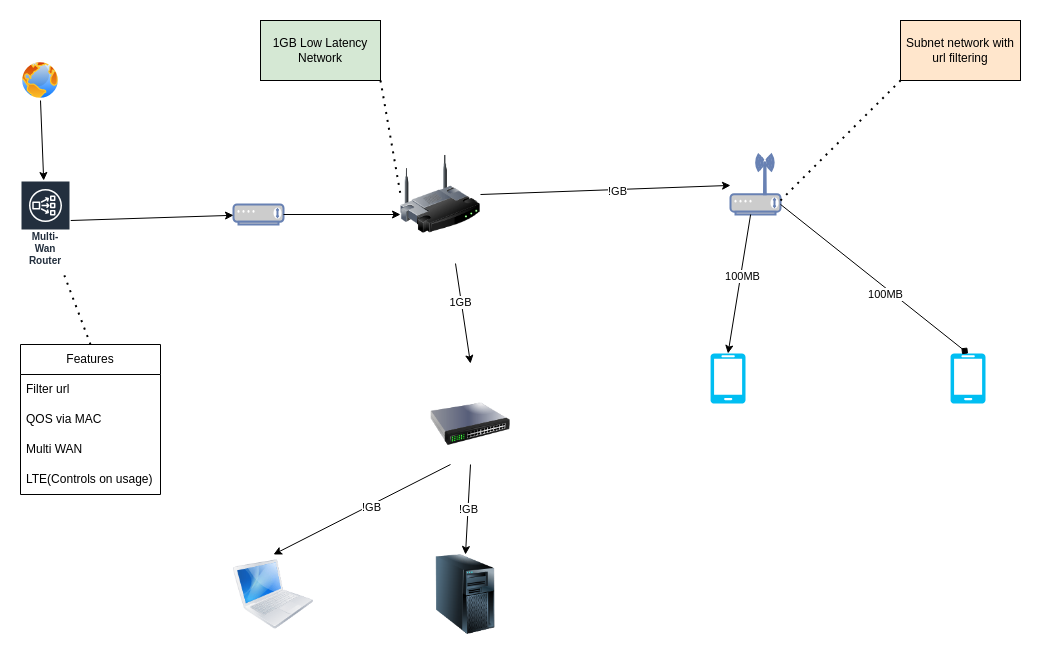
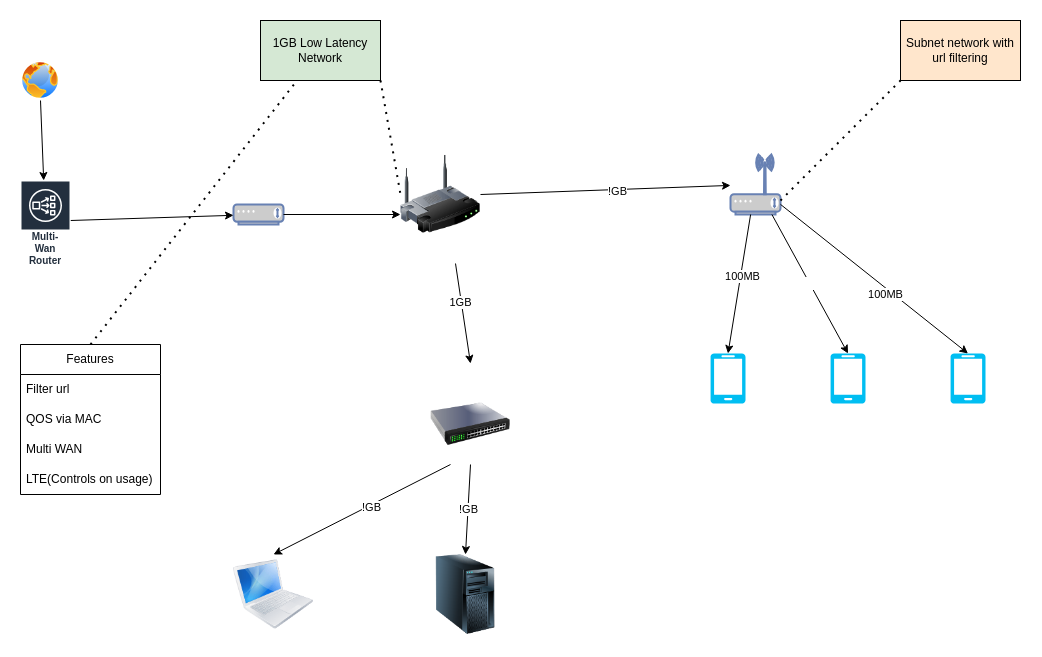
none -> (789, 246)
(77, 308) -> (193, 213)
(961, 348) -> (961, 348)
none -> (848, 379)
